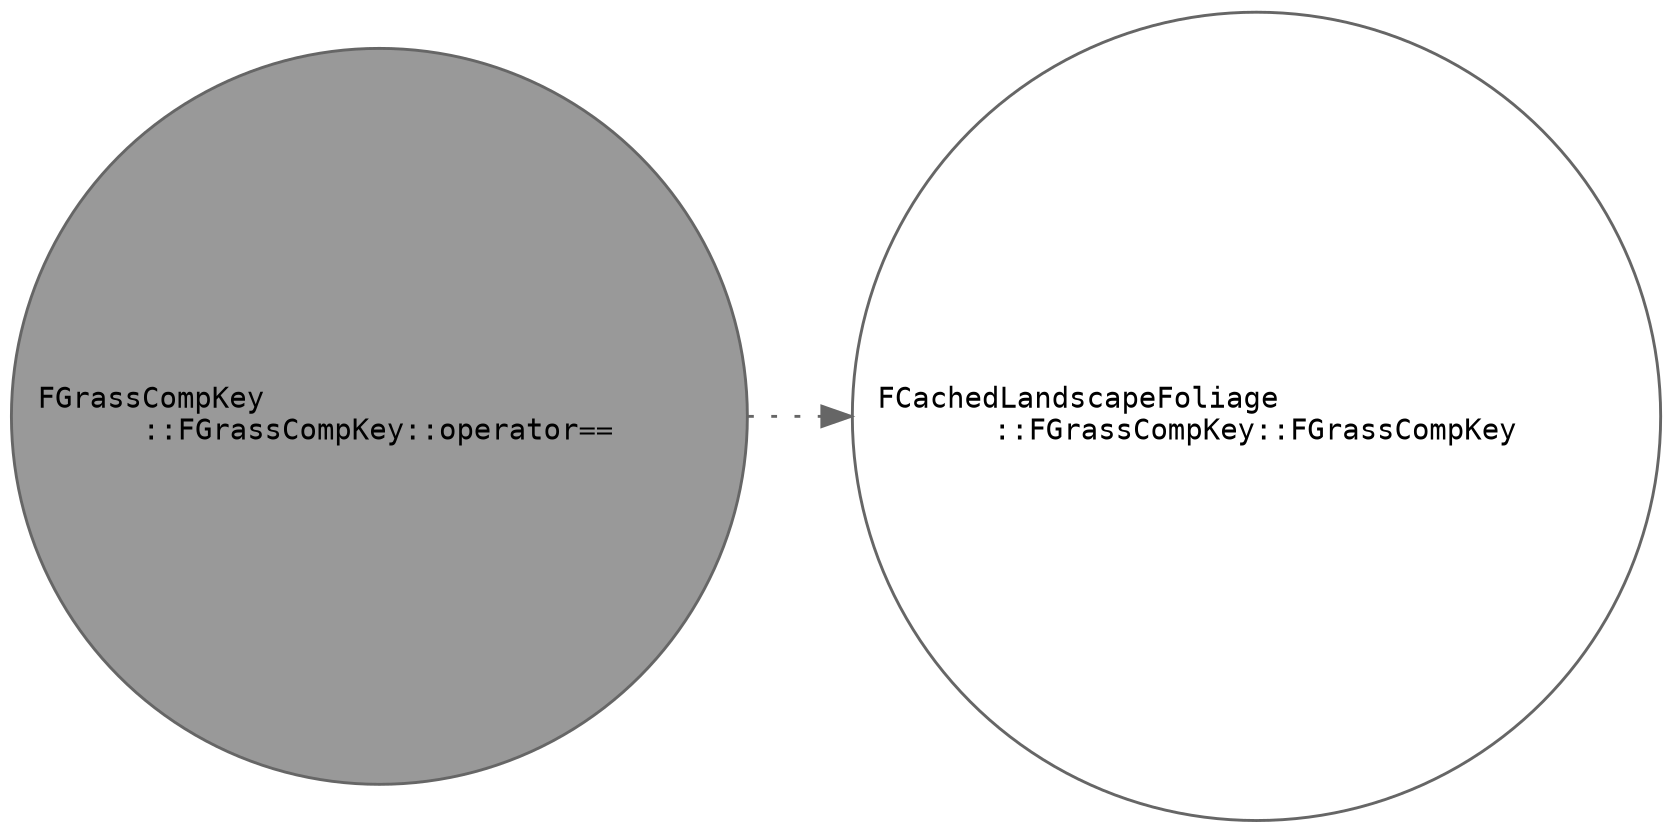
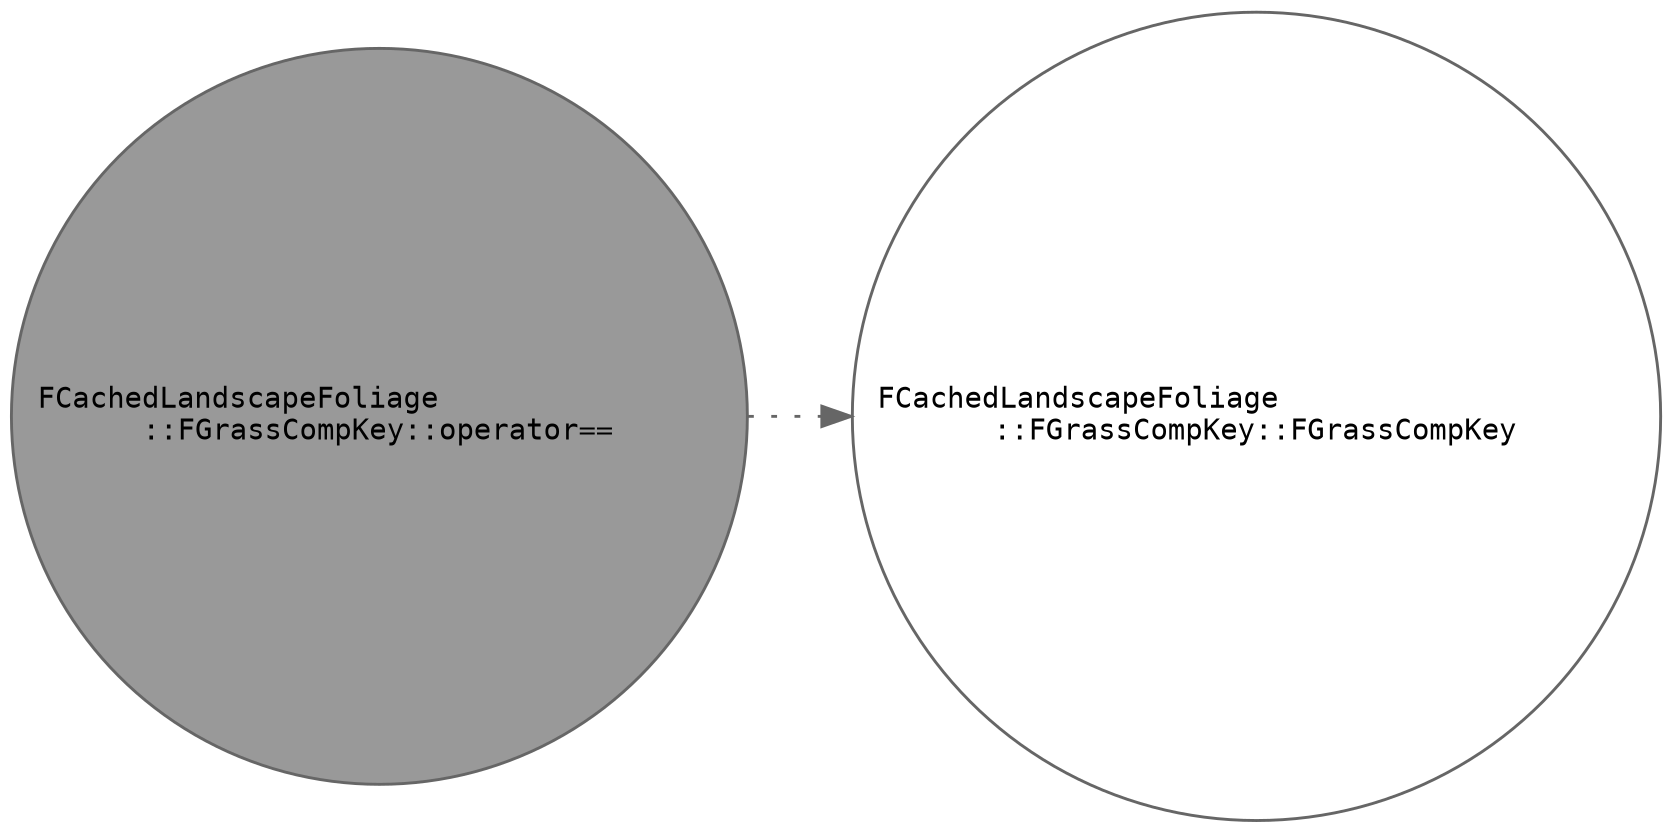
(379, 416) -> (379, 416)
